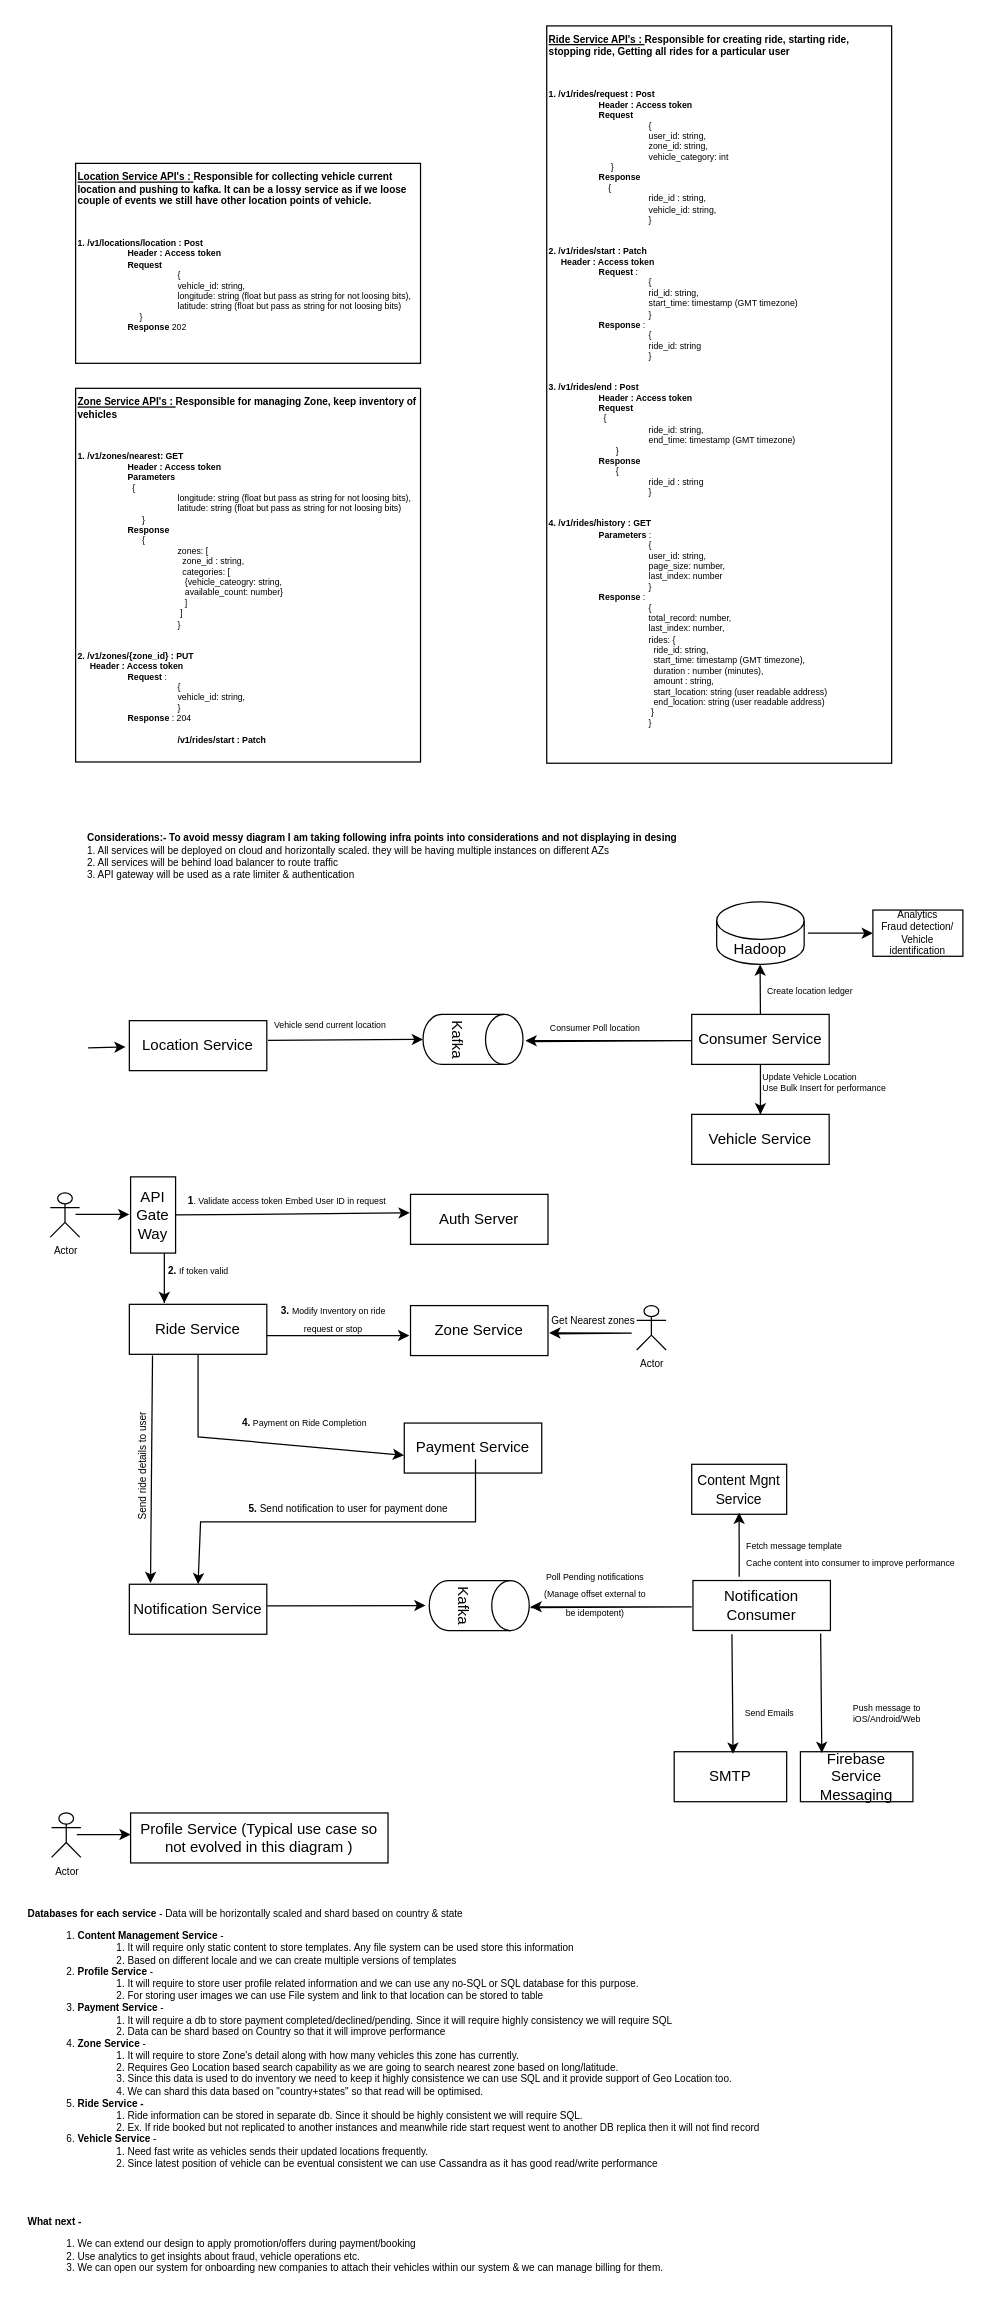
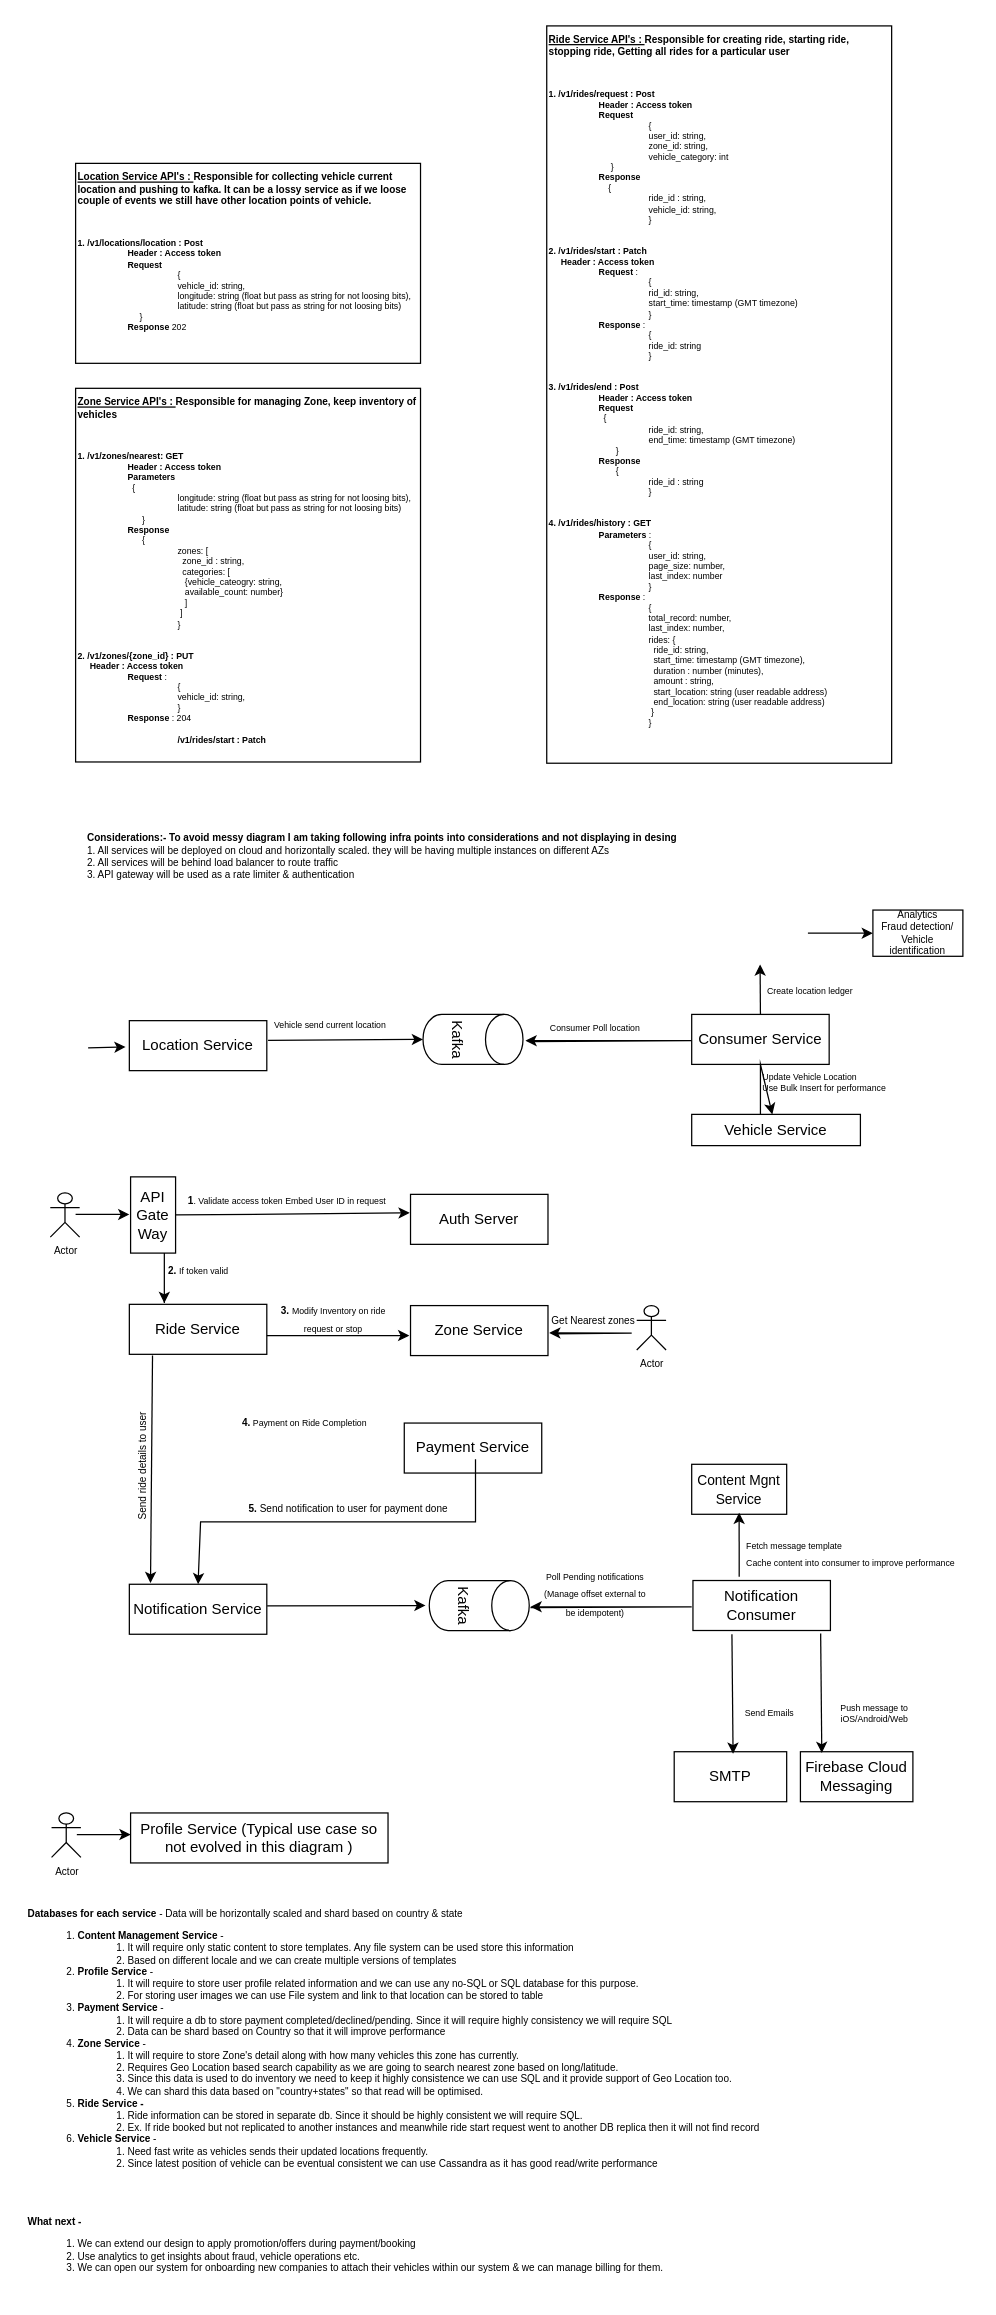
(761, 933) -> none
(761, 1139) -> (776, 1130)
(256, 1442) -> none
(887, 1714) -> (874, 1714)
(857, 1777) -> (857, 1777)
